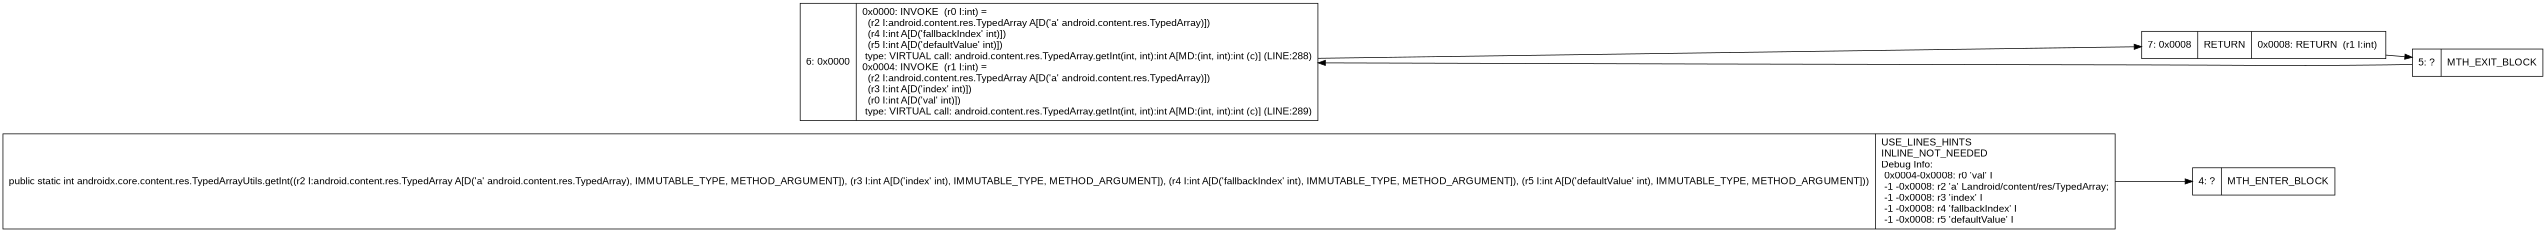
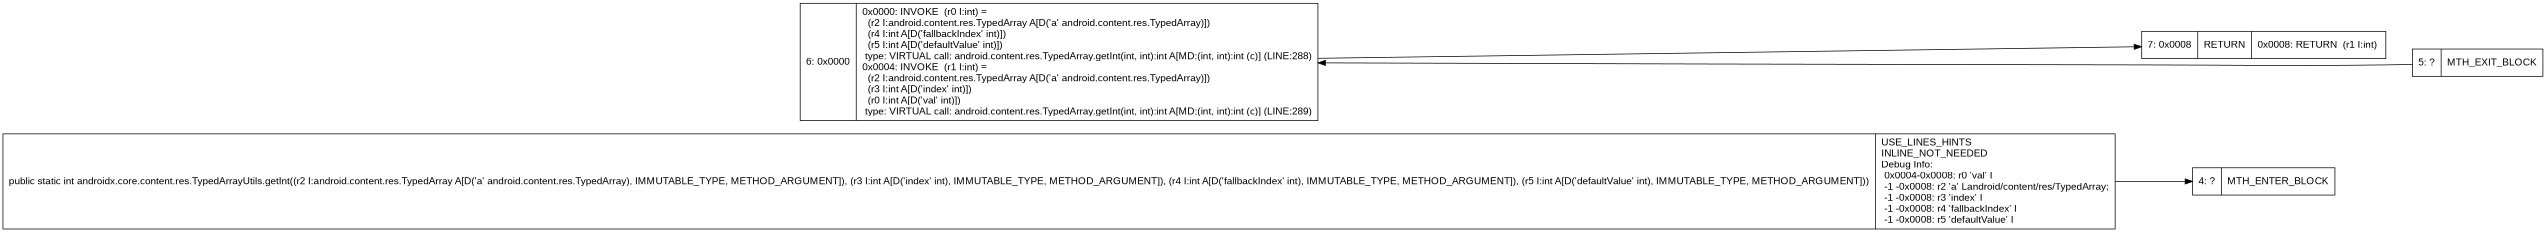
(2395, 56) -> none
